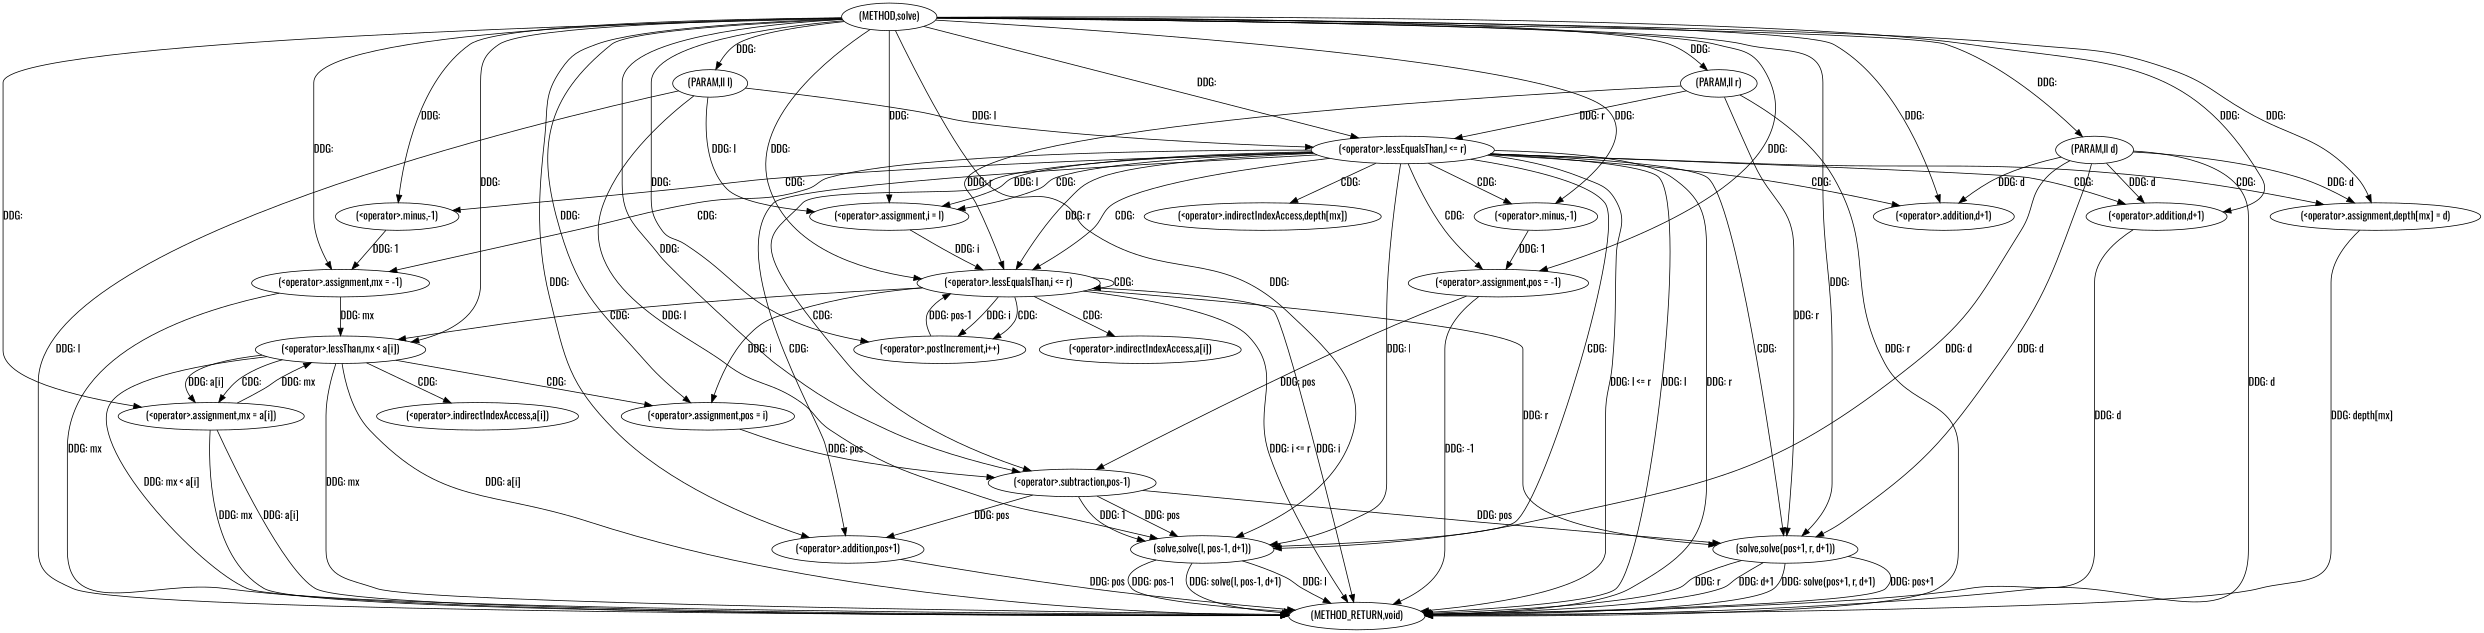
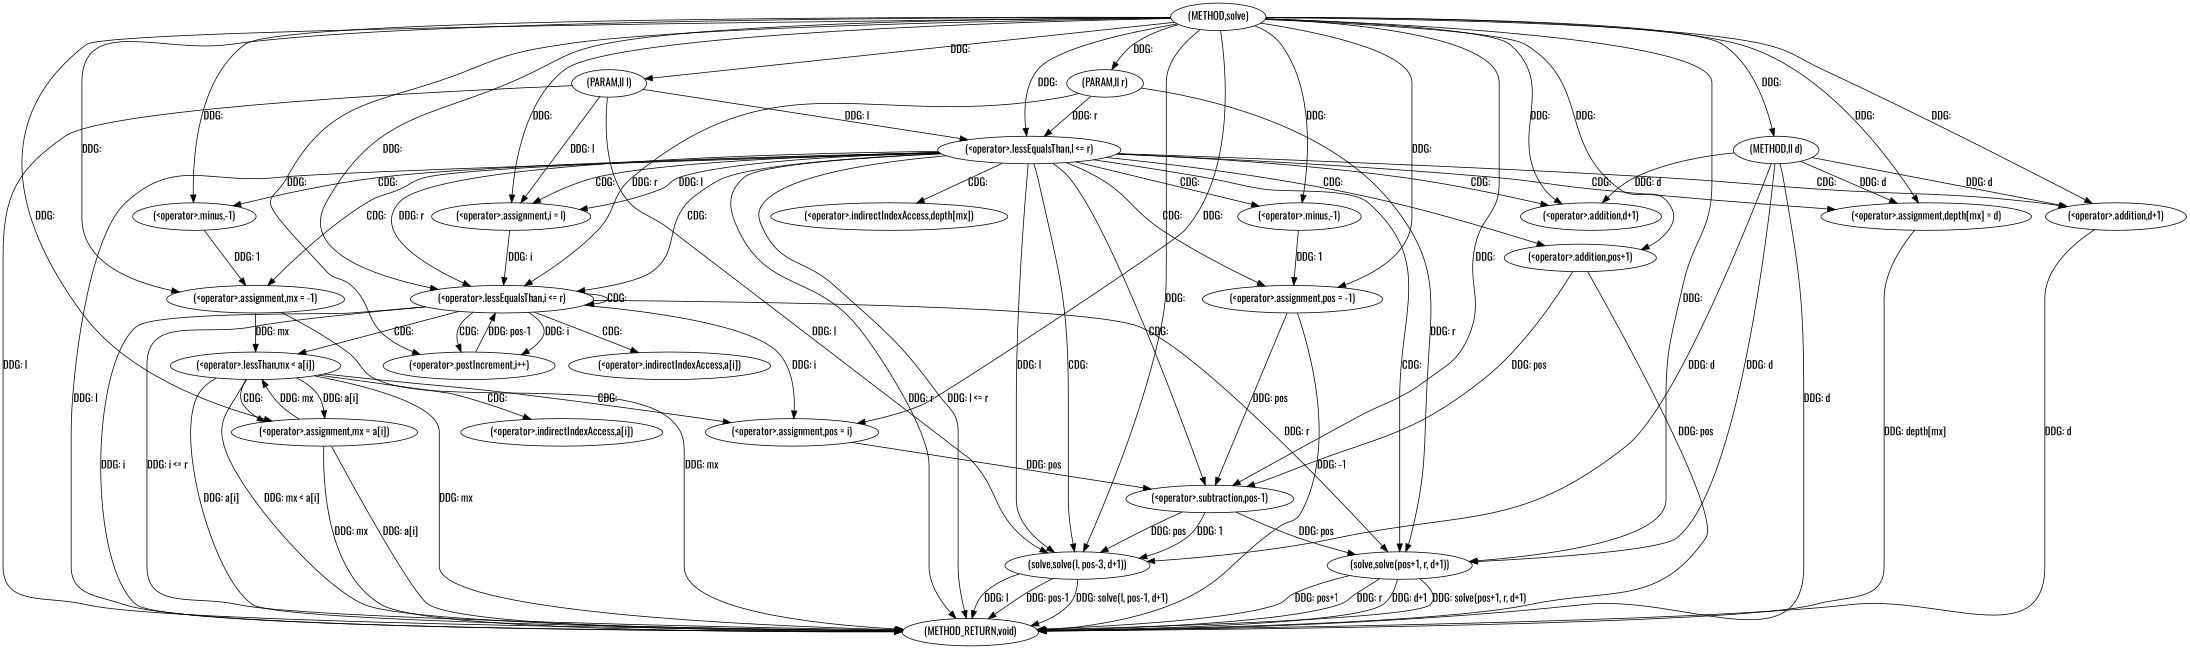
(503, 43) -> none
(2095, 150) -> (1776, 150)
(963, 515) -> (1437, 412)
(1202, 549) -> (1078, 566)
(1958, 557) -> none
